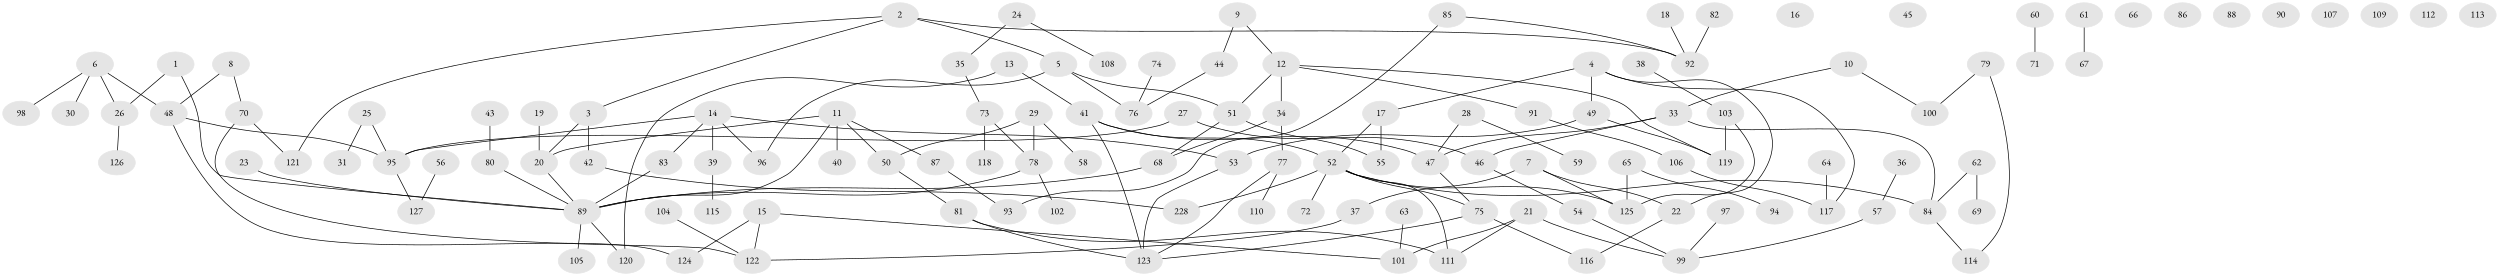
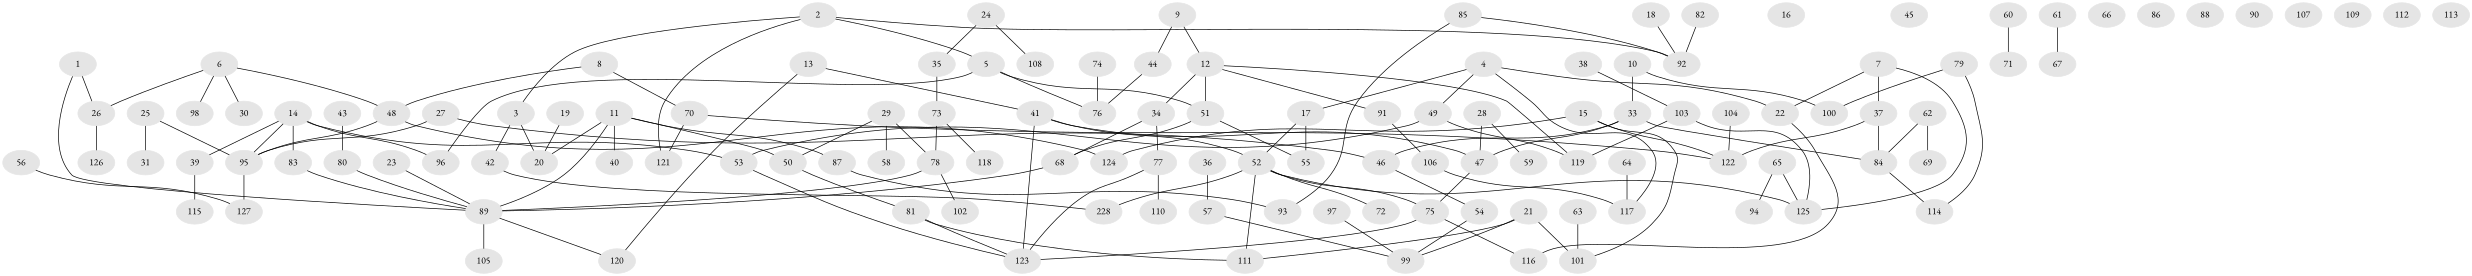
(561, 187) -> none
(1644, 187) -> (1878, 138)
